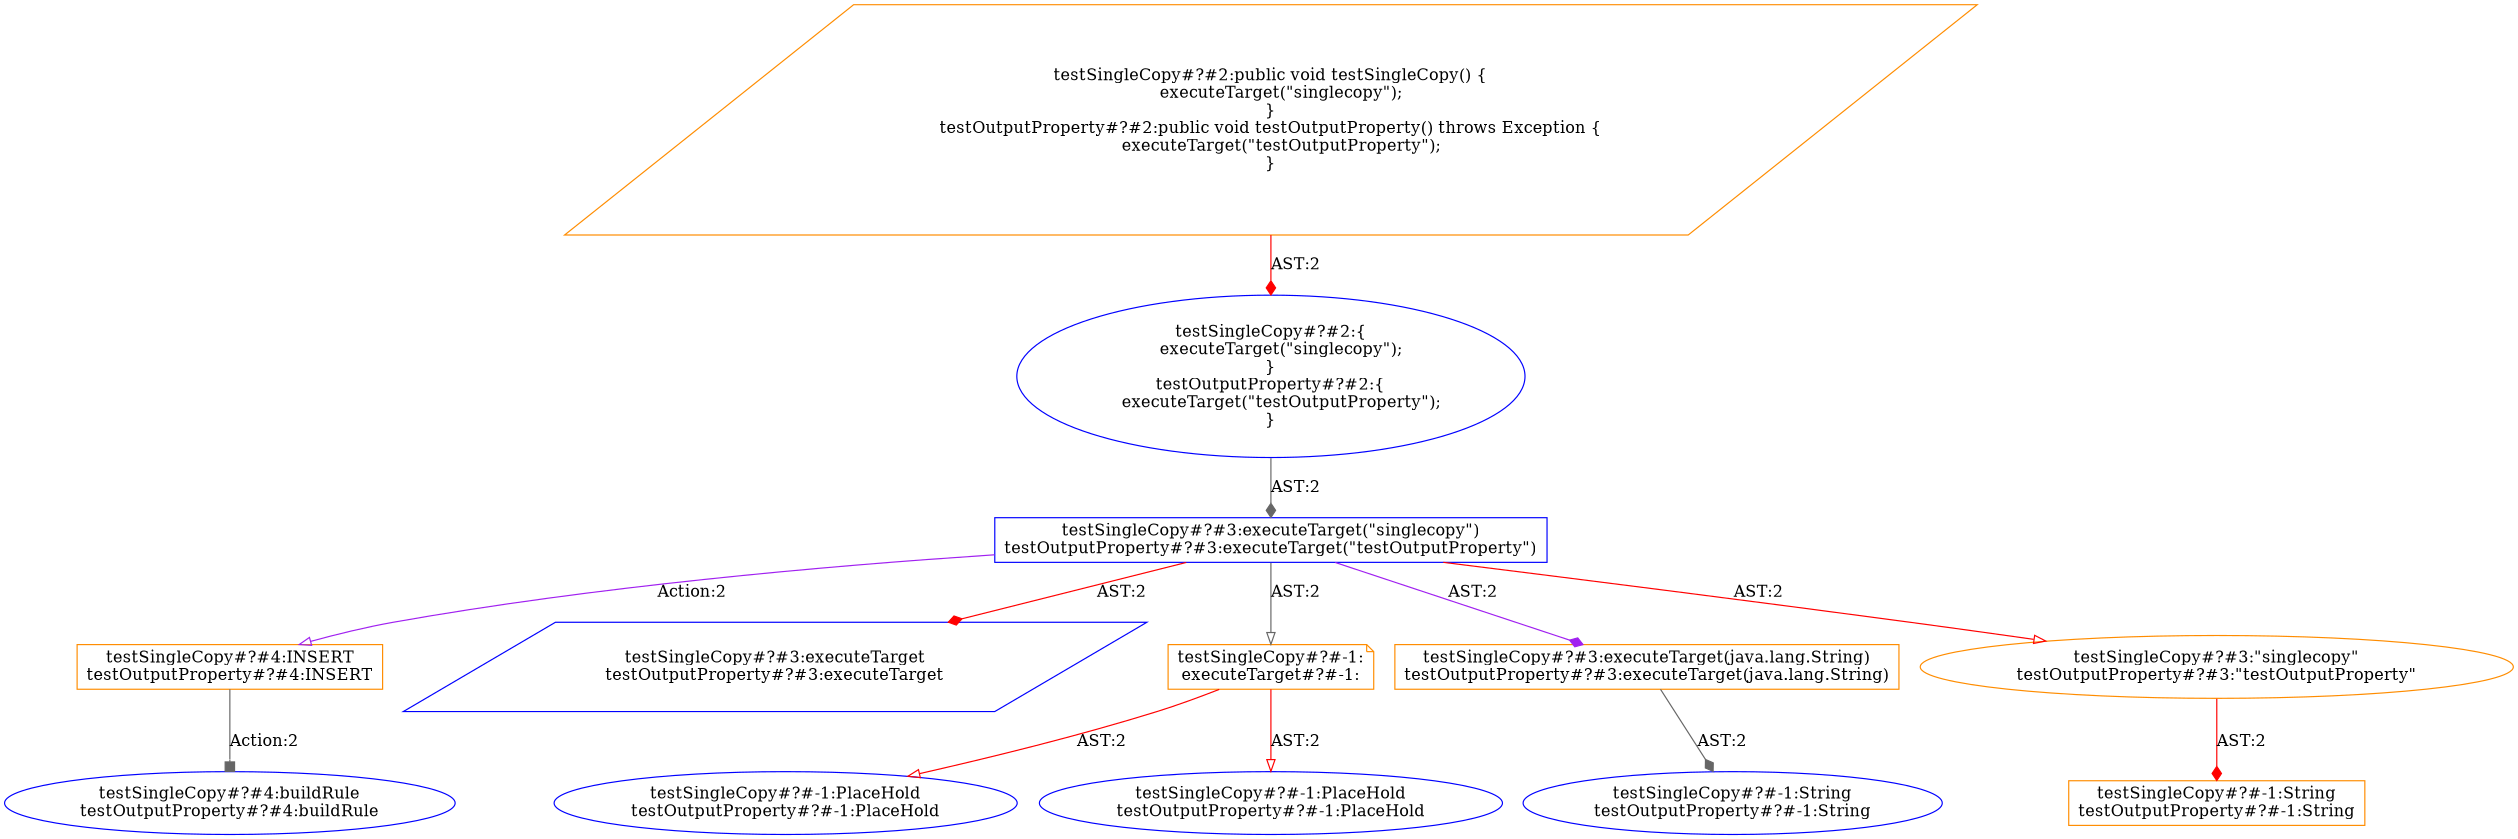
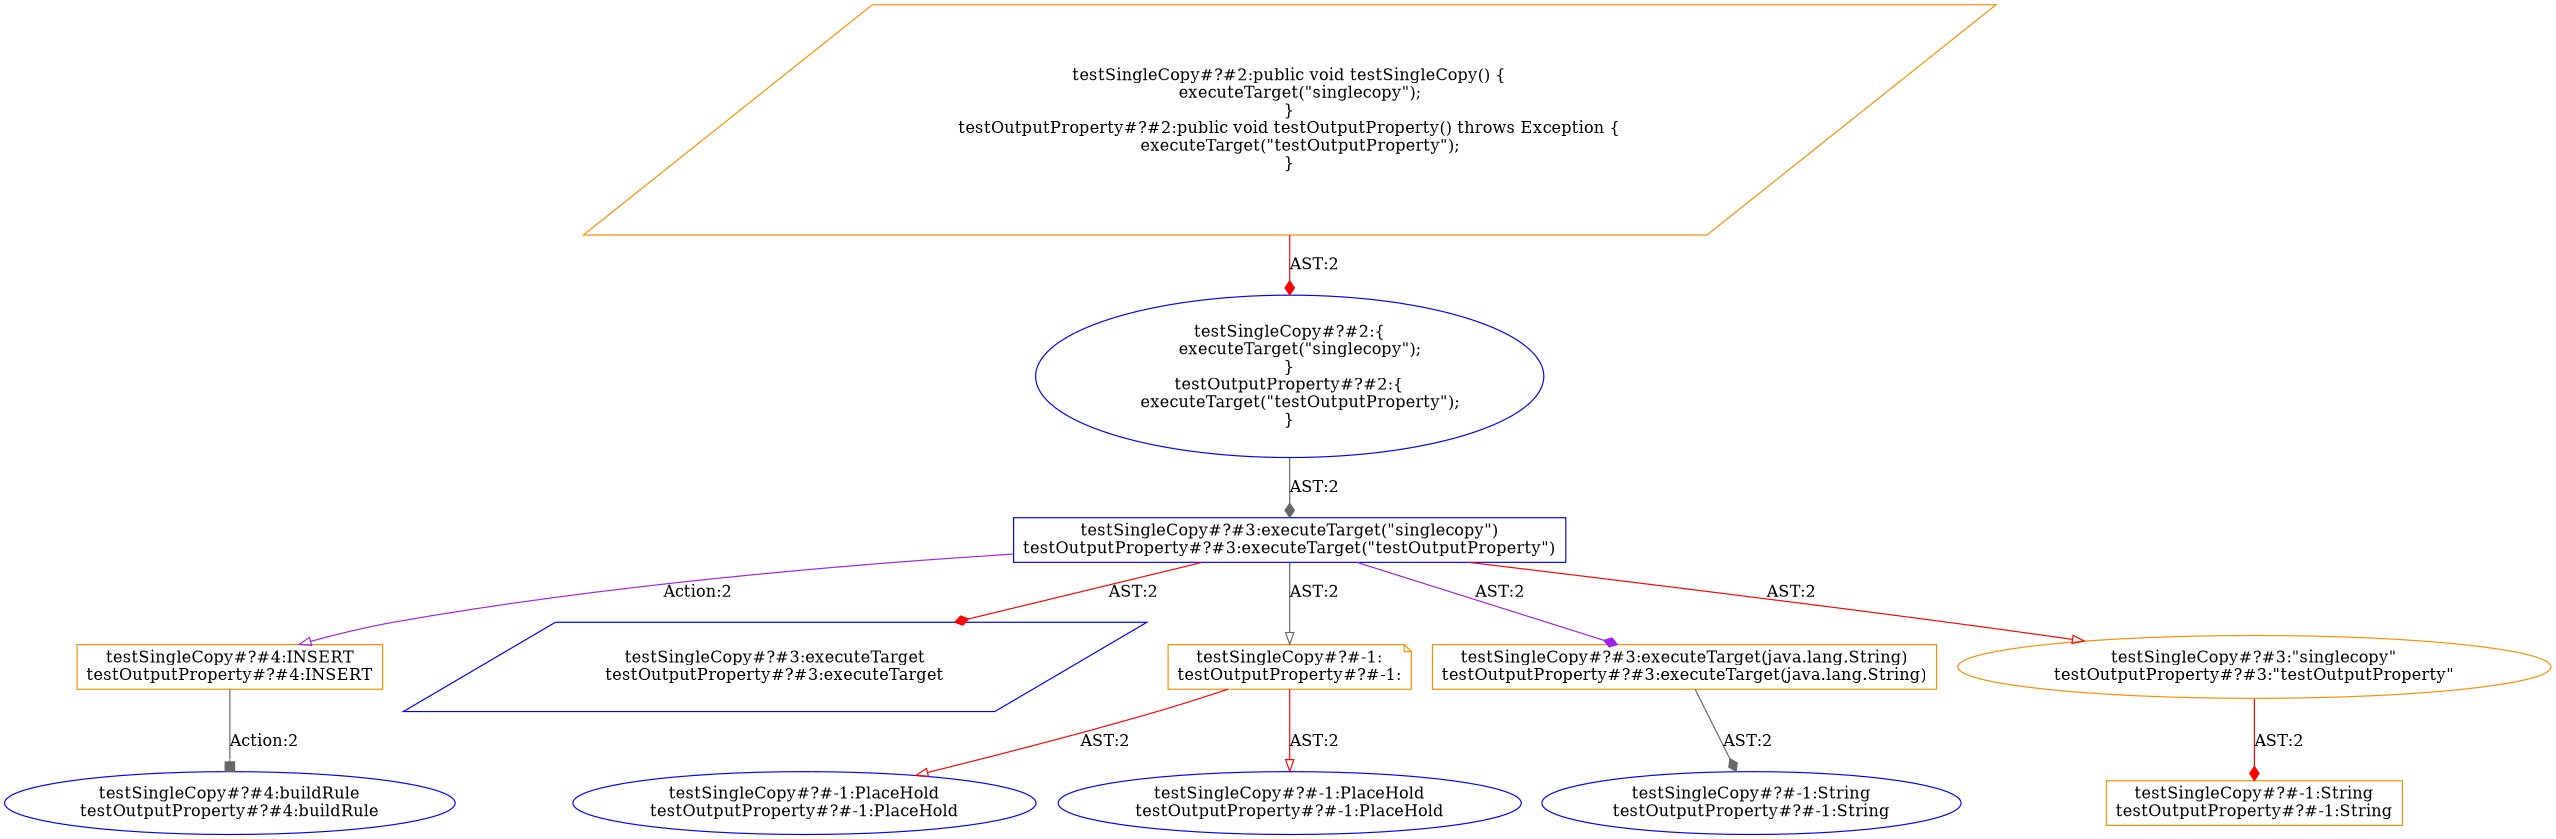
(1271, 667) -> (1290, 667)
